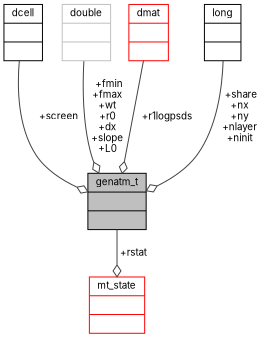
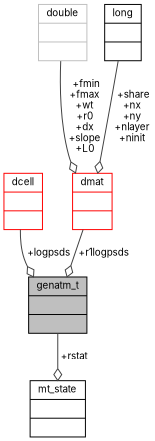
(23, 33) -> (23, 201)
(84, 112) -> (62, 112)
(57, 117) -> (47, 253)
(209, 134) -> (109, 111)
(117, 305) -> (58, 409)
